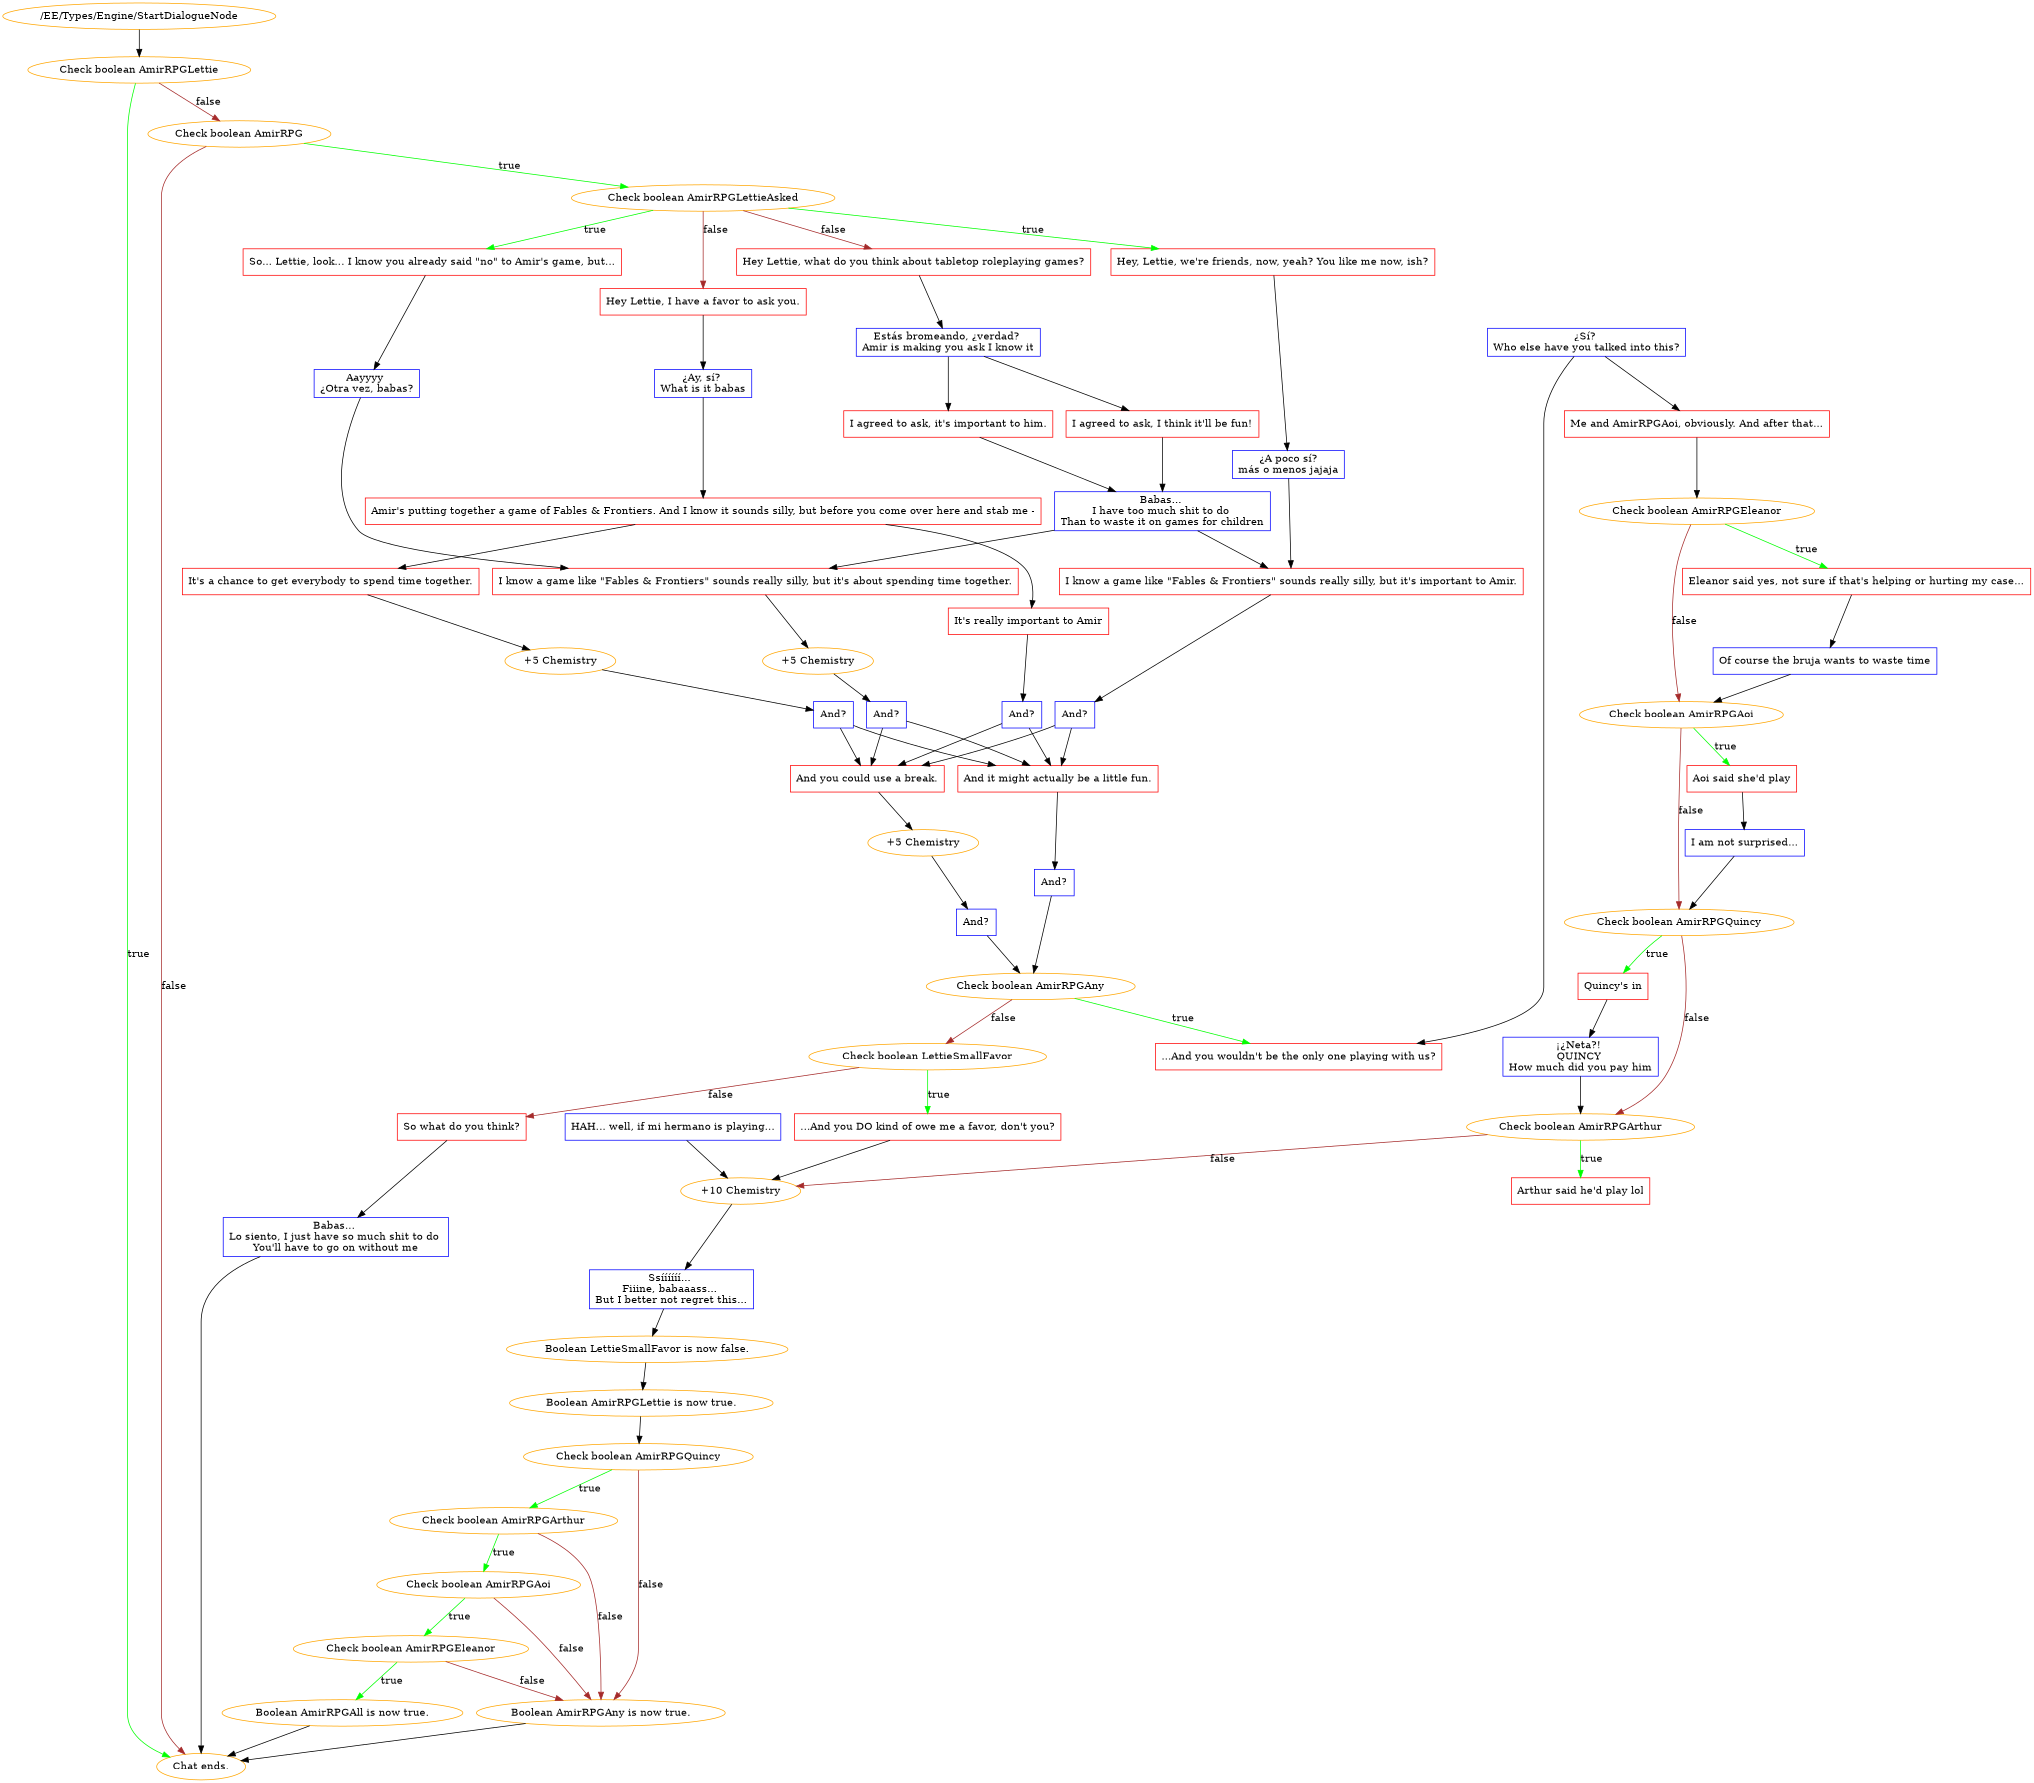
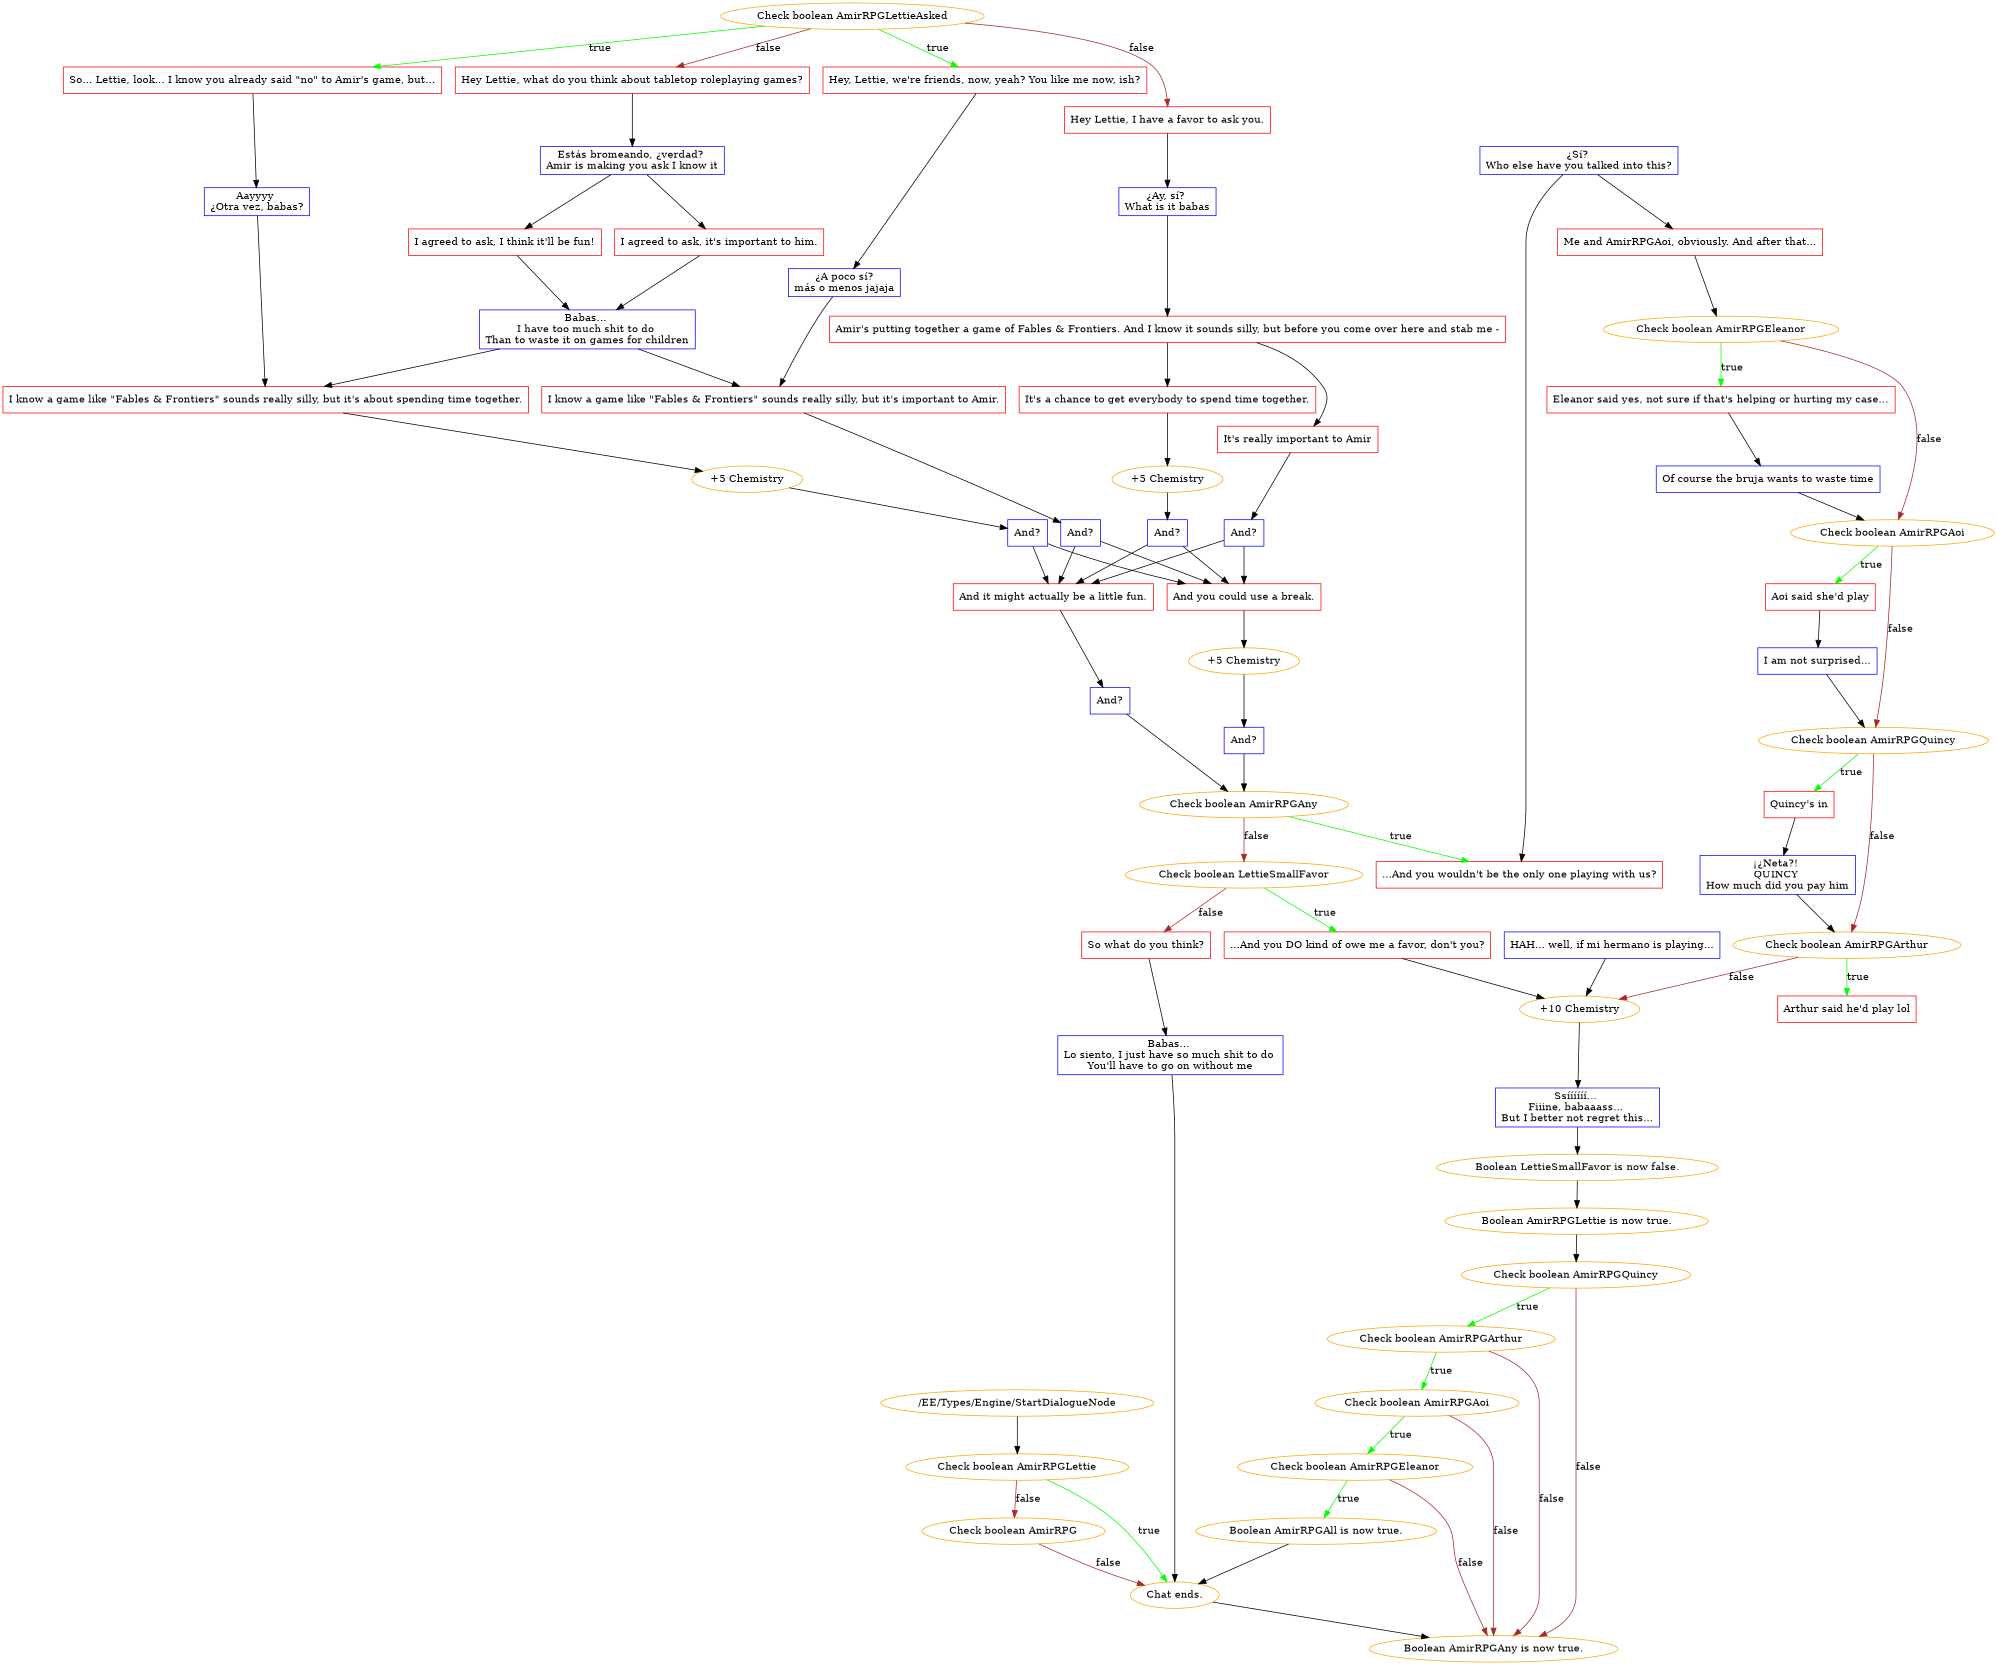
(462, 165) -> none
(387, 1742) -> (1317, 1619)
